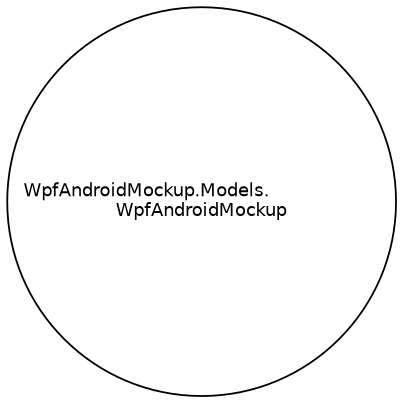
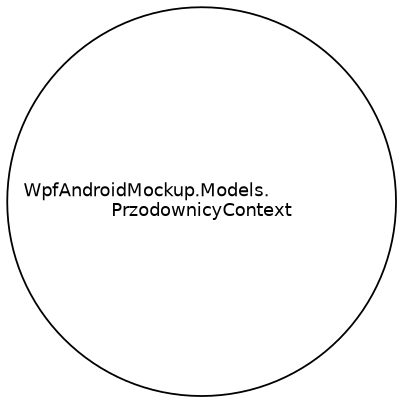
(202, 202) -> (202, 202)
